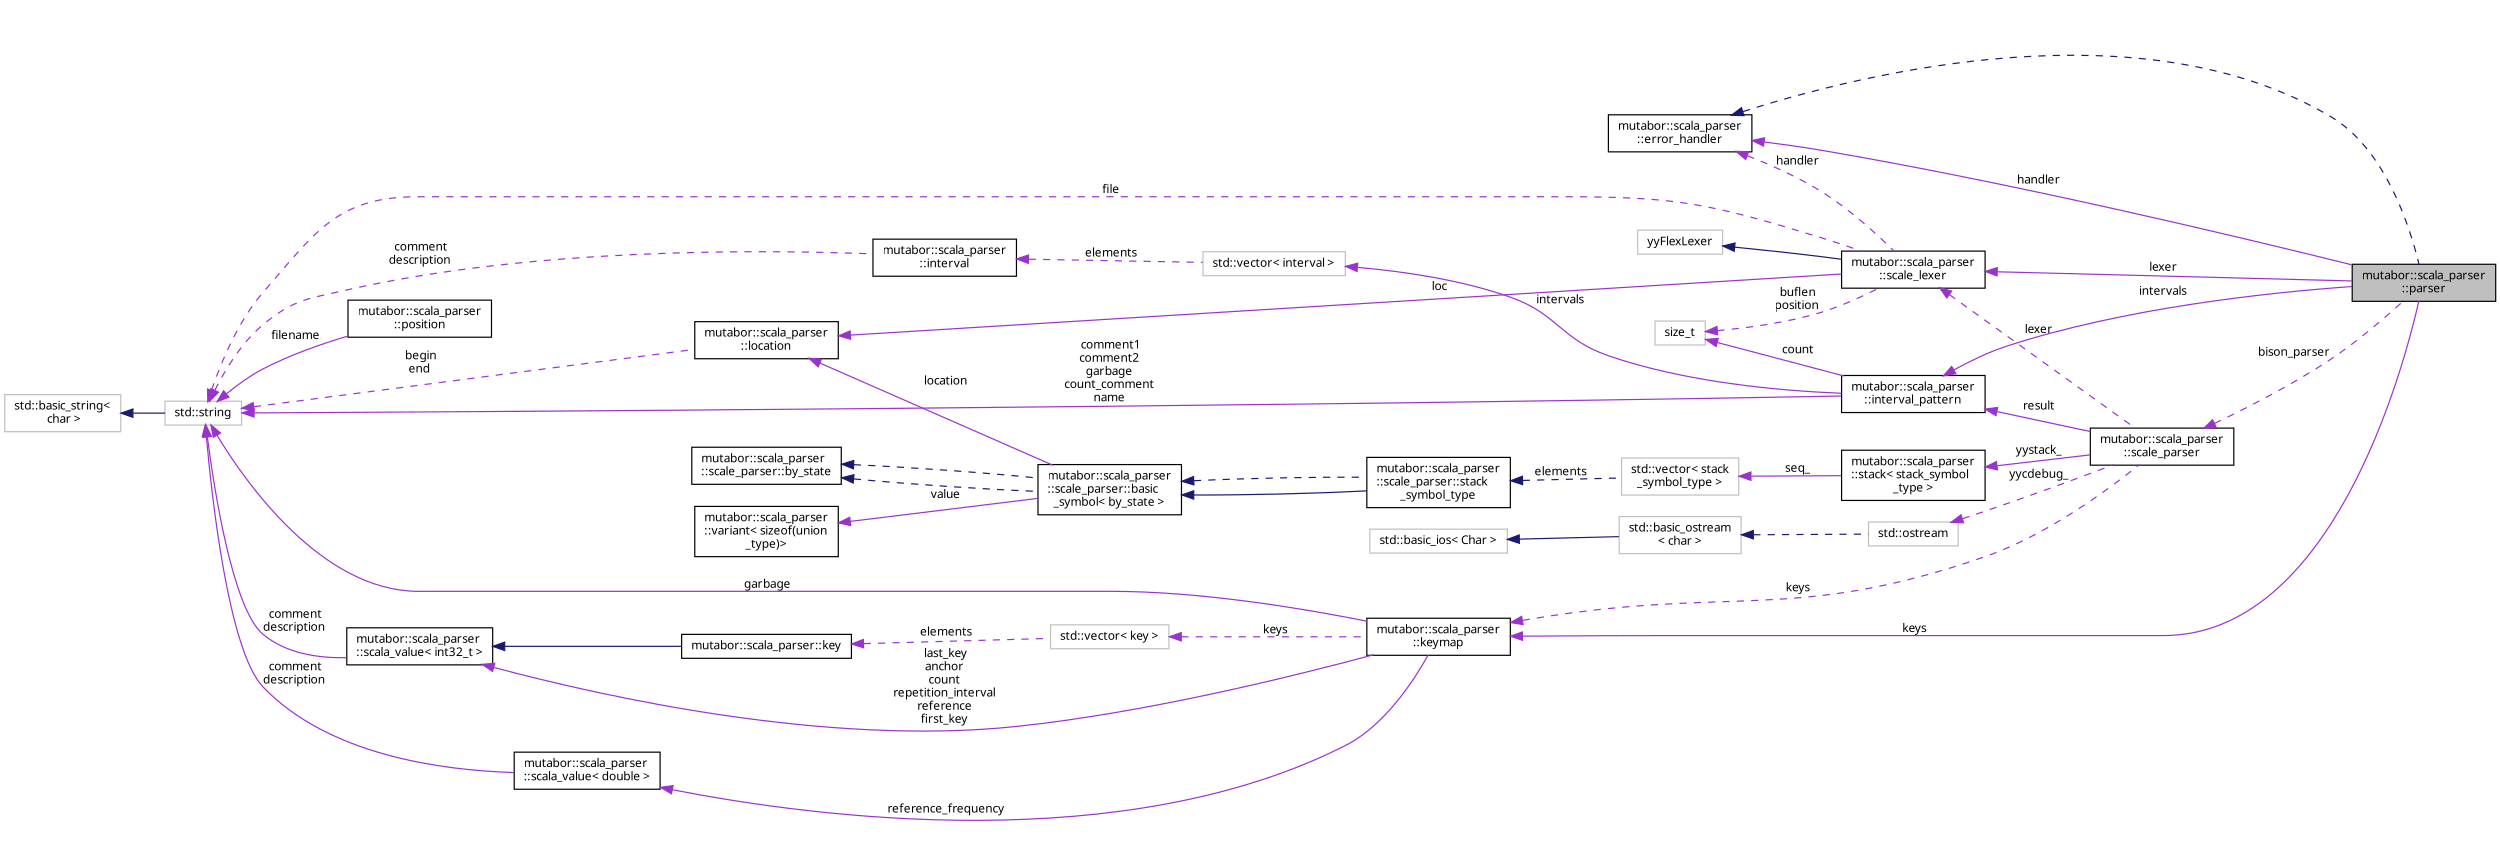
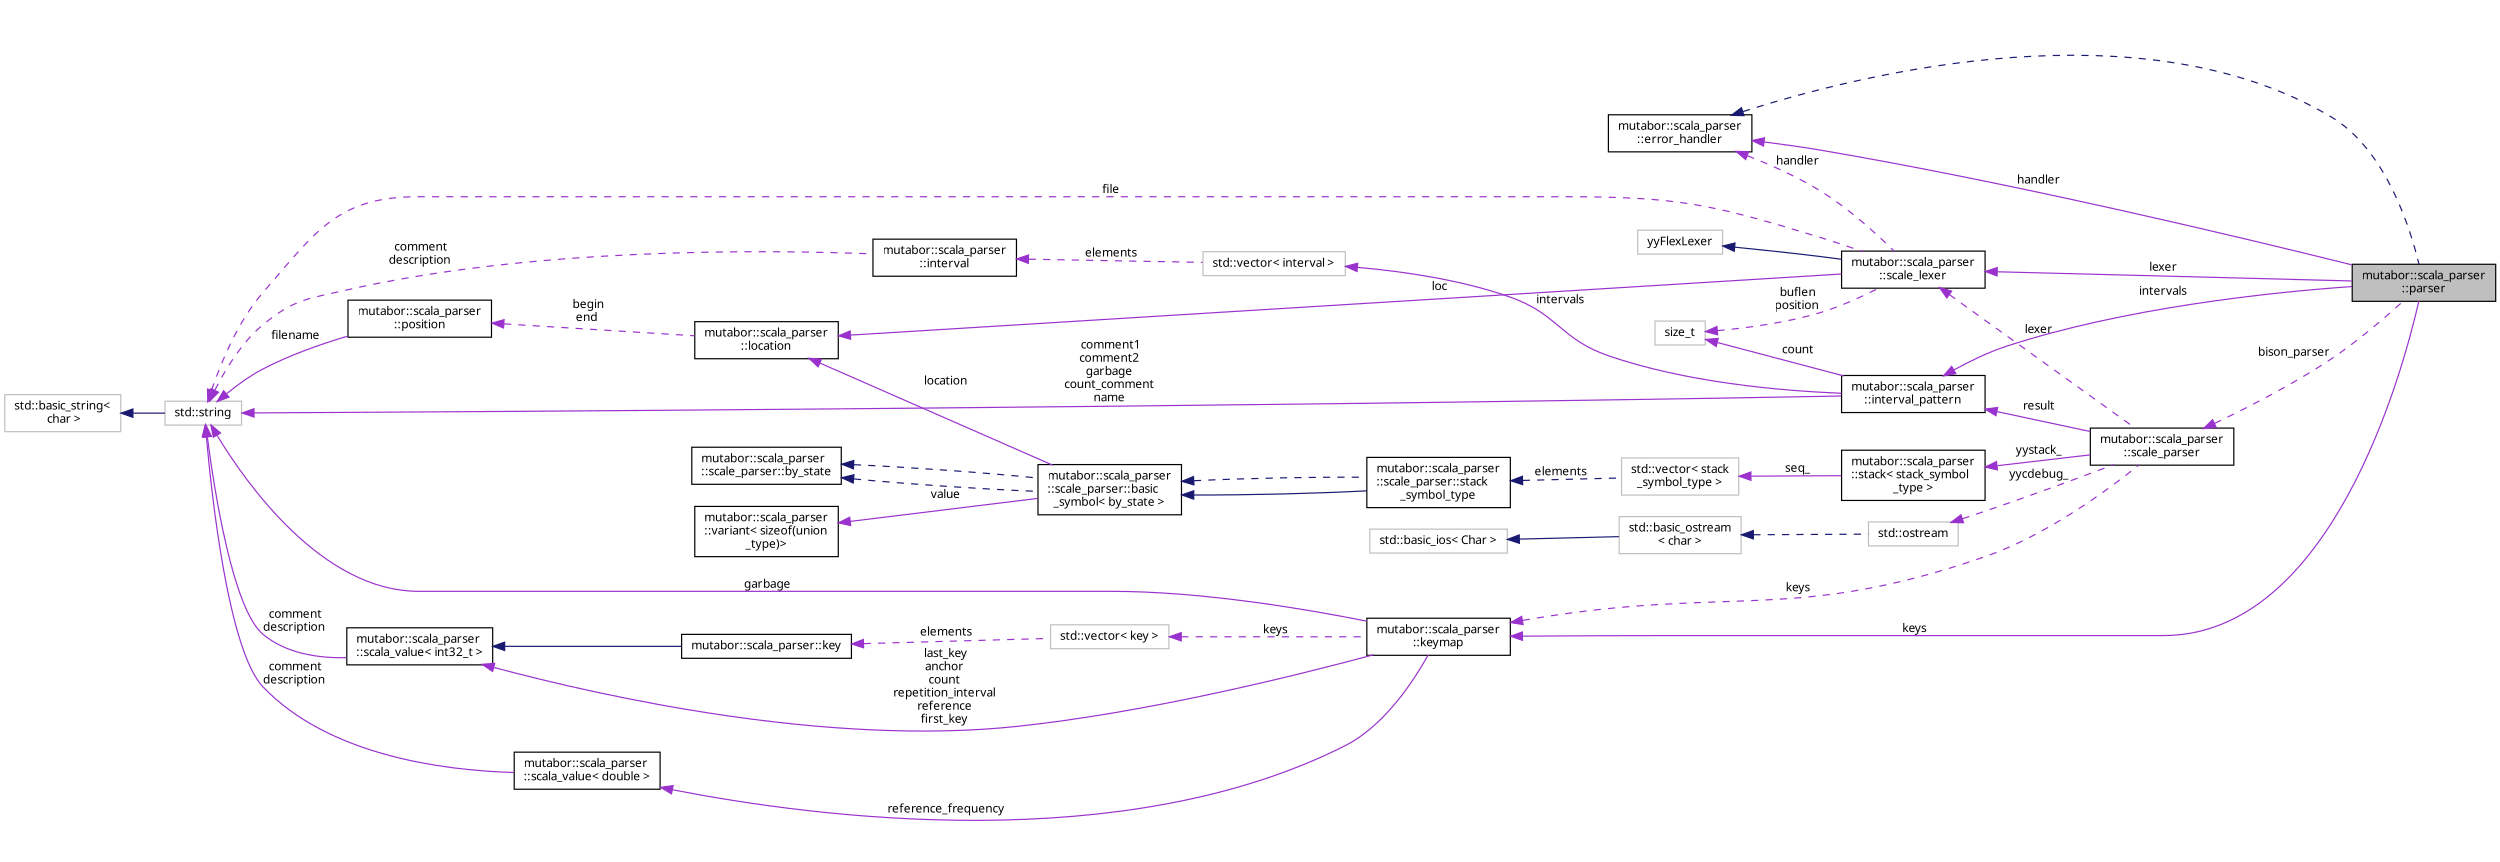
(474, 378) -> (599, 330)
